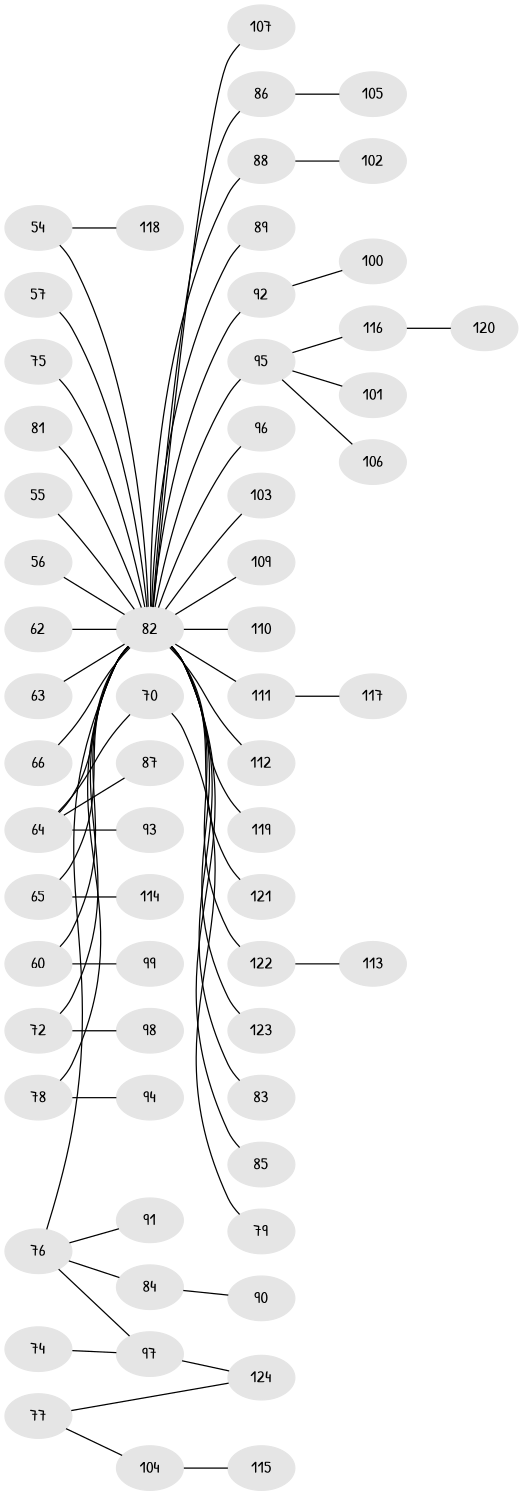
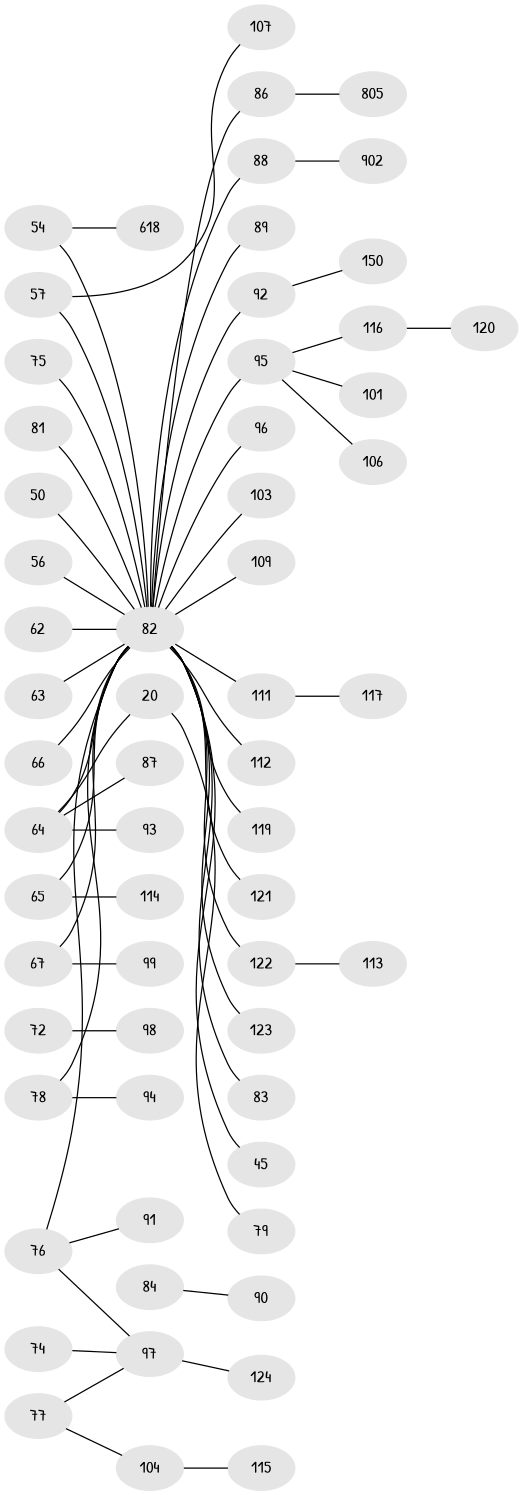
(373, 94) -> (373, 94)
(373, 161) -> (373, 161)
(150, 228) -> (150, 228)
(373, 261) -> (373, 261)
(184, 323) -> (211, 213)
(38, 496) -> (38, 496)
(261, 629) -> none
(150, 696) -> (150, 696)
(94, 830) -> none
(38, 964) -> (38, 964)
(261, 1165) -> (261, 1165)
(94, 1269) -> none
(150, 1397) -> (94, 1385)
